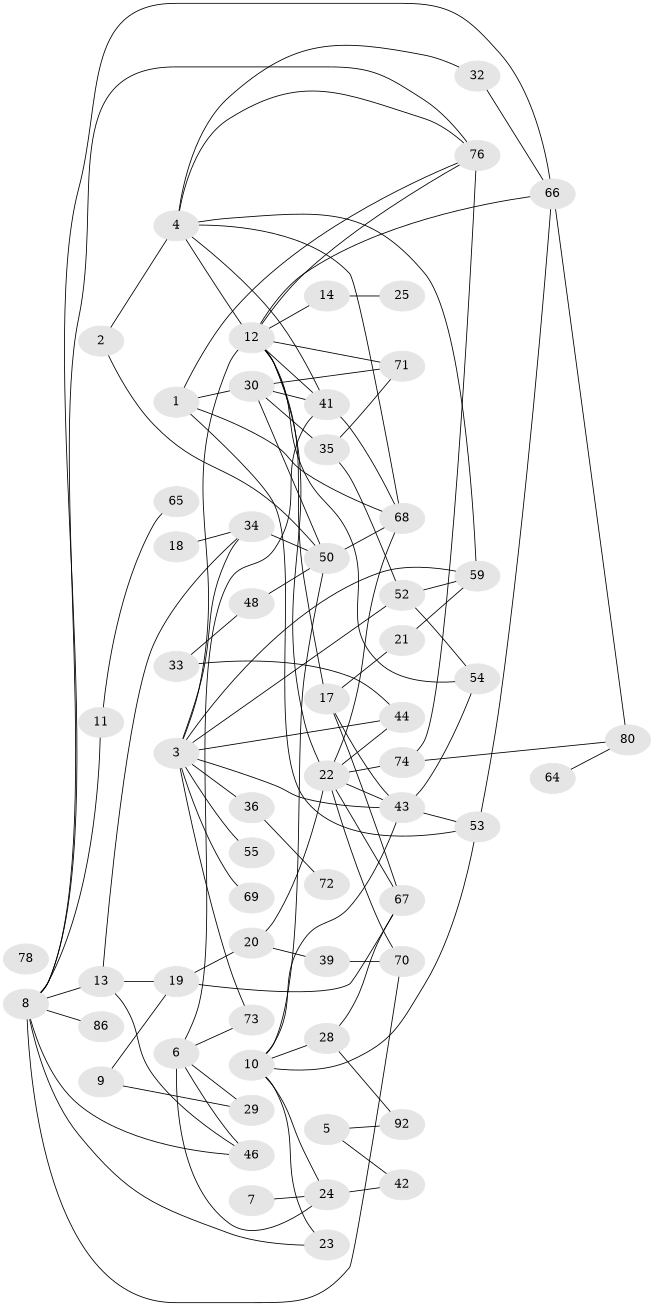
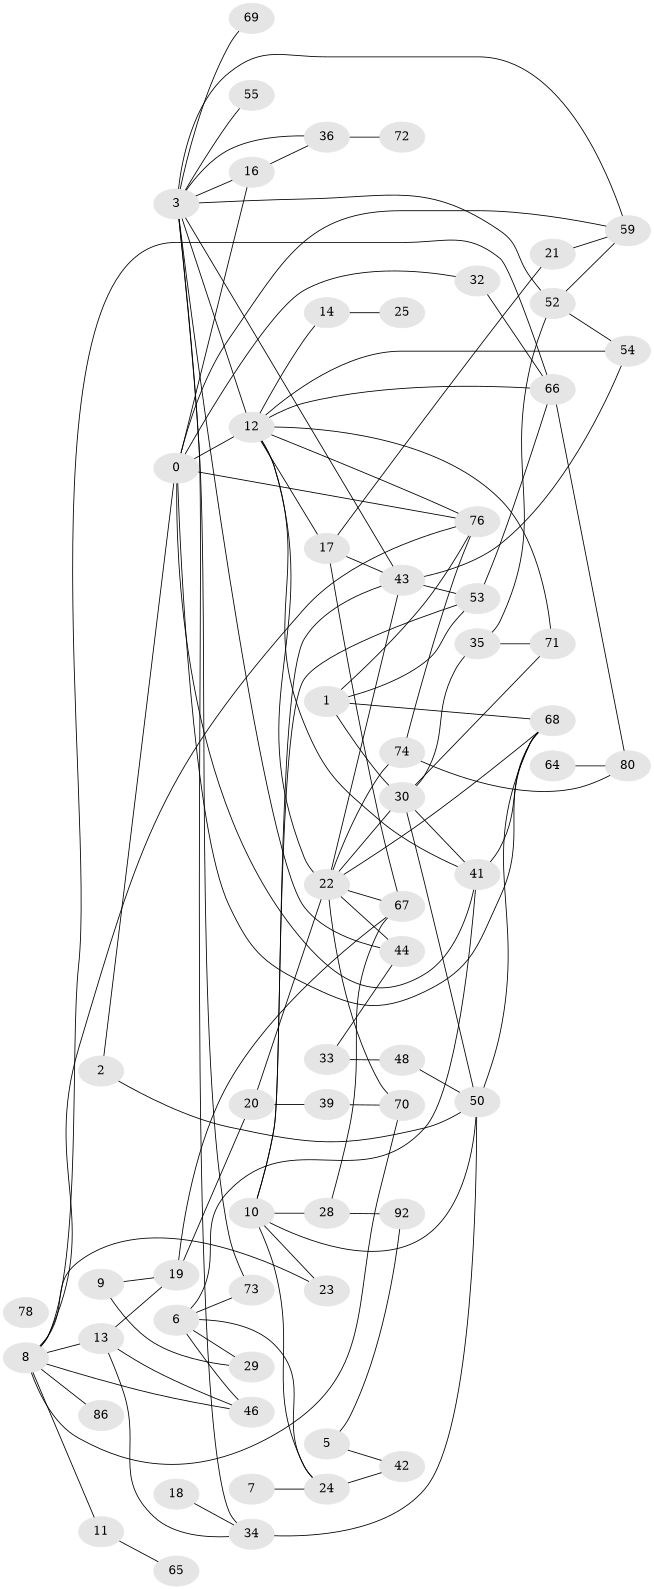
none -> (252, 172)
(176, 226) -> (176, 468)
none -> (365, 841)
